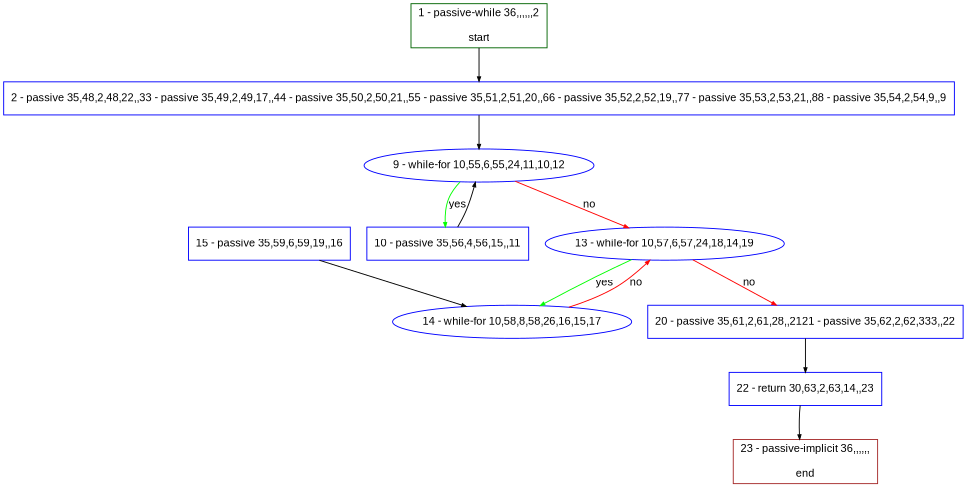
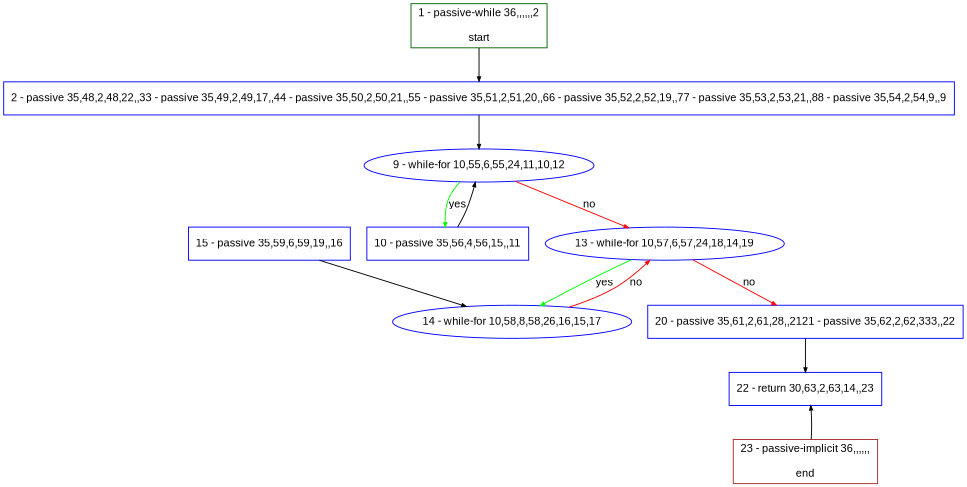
(799, 420) -> (812, 425)
